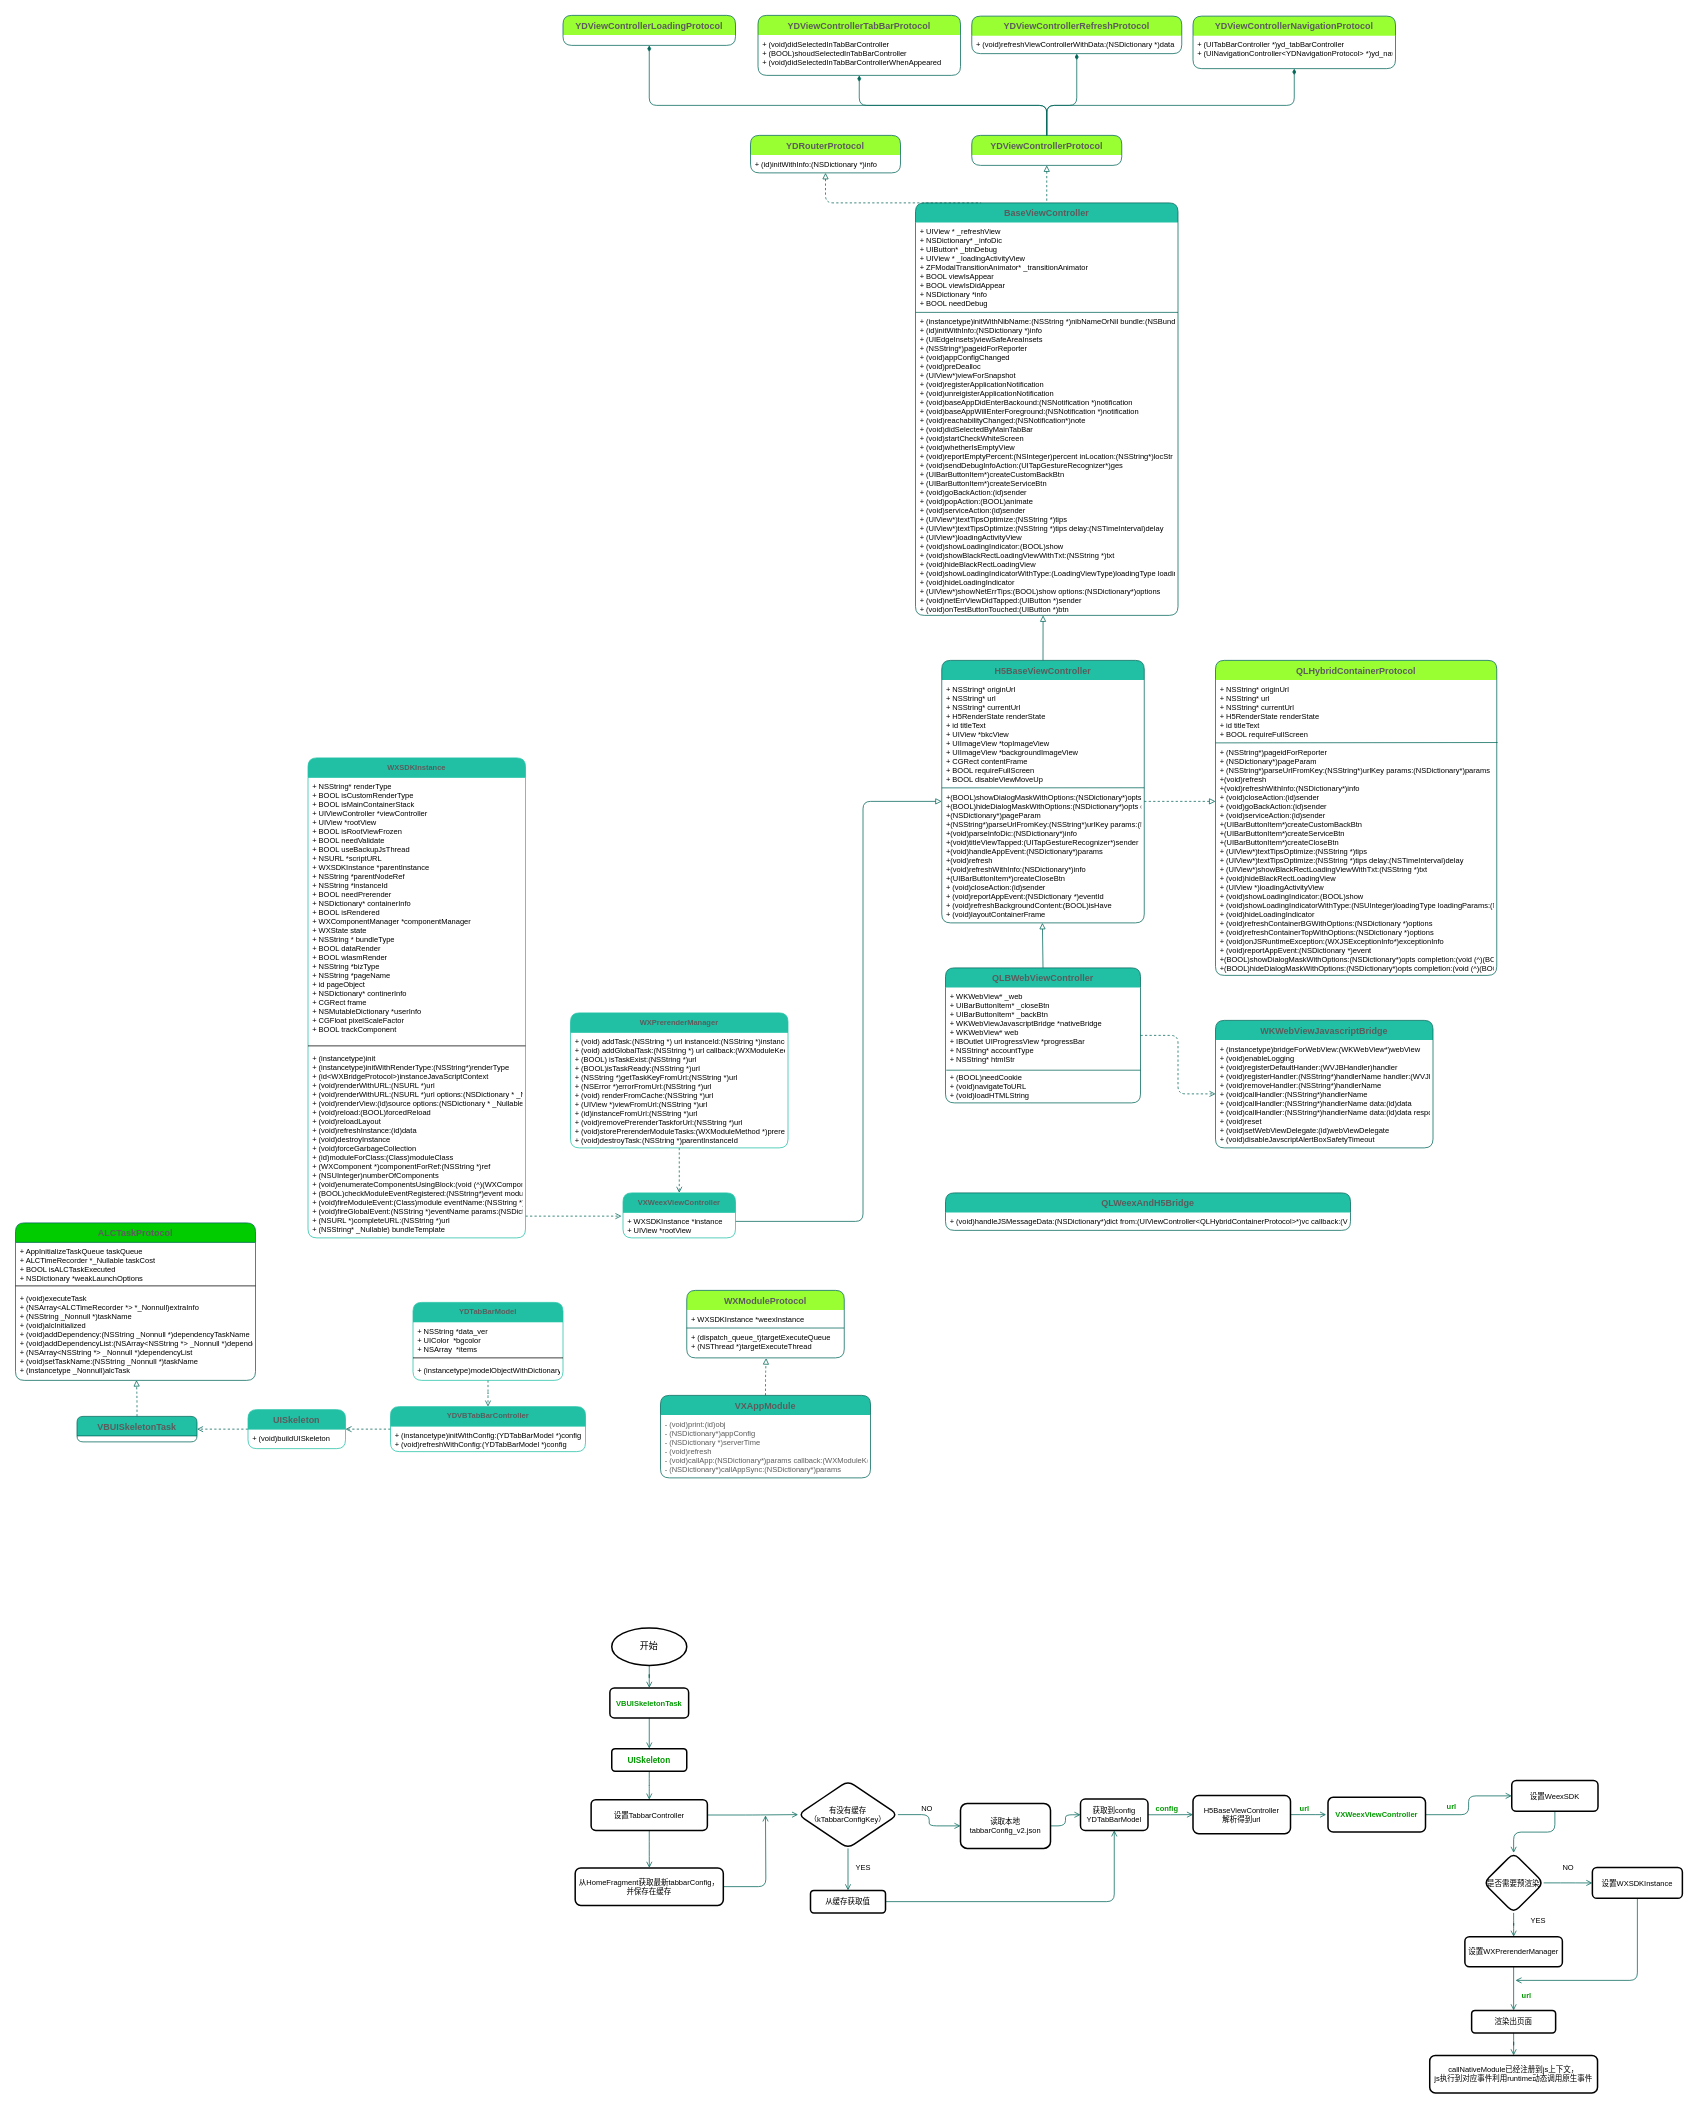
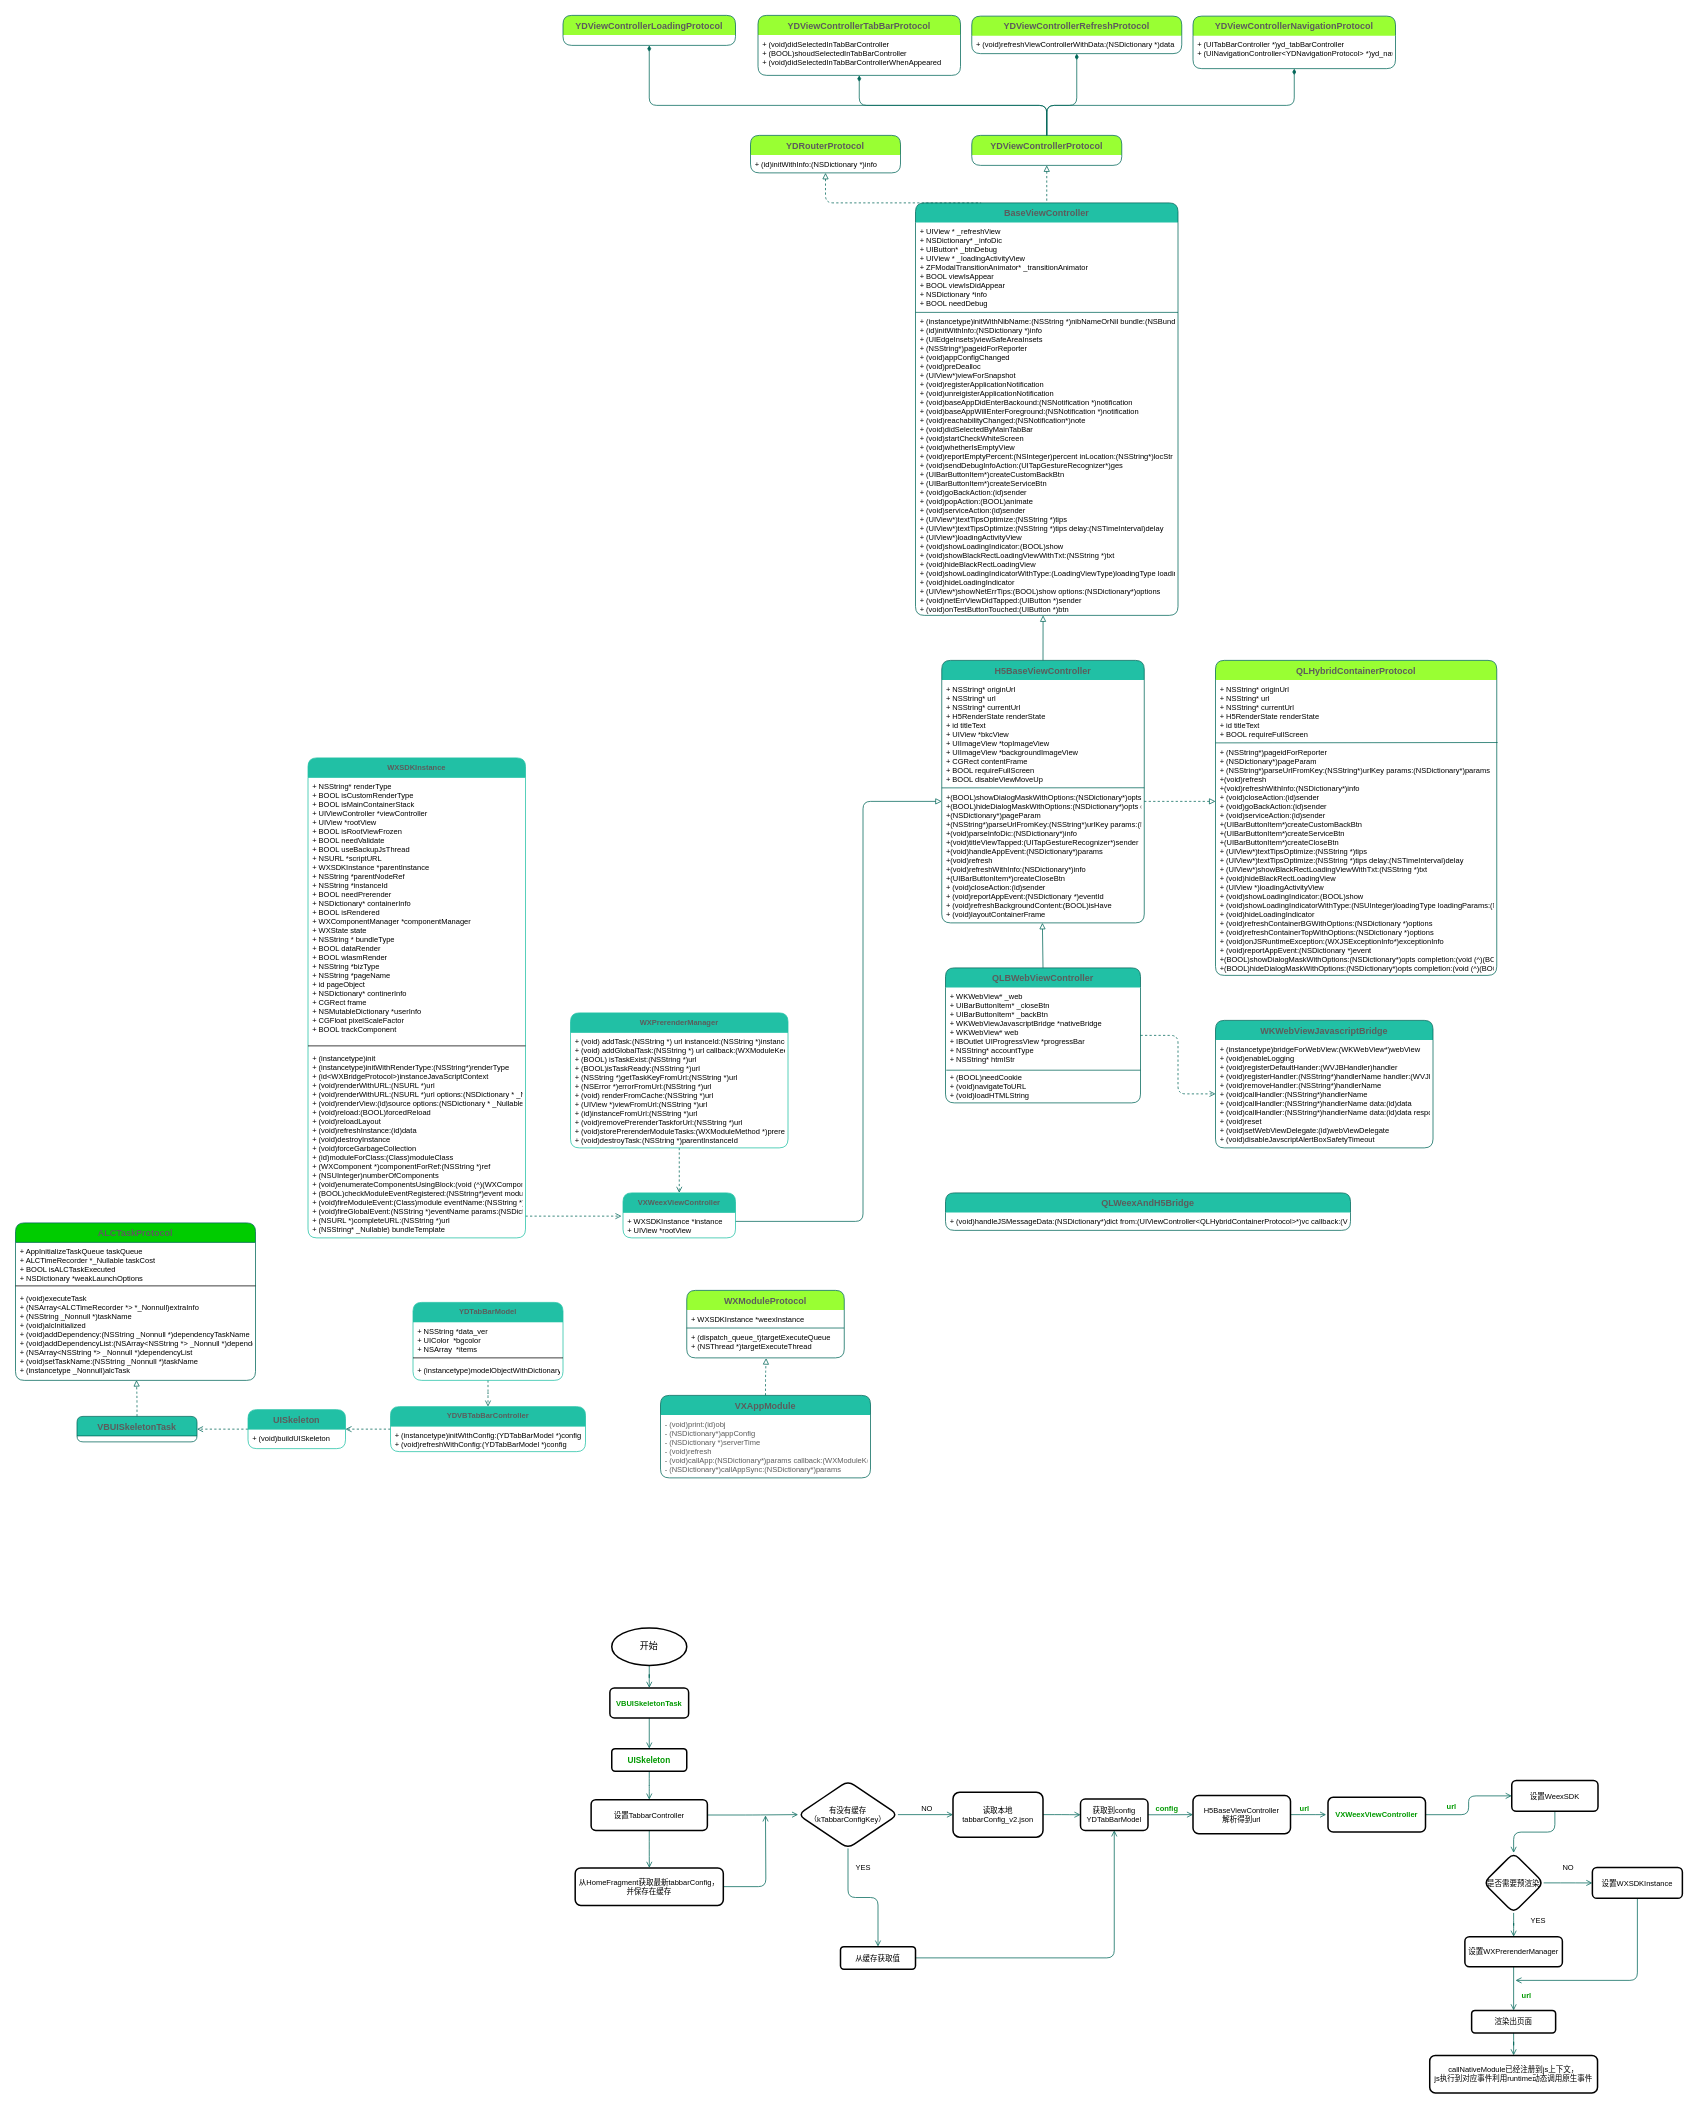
(1005, 1826) -> (998, 1815)
(848, 1902) -> (878, 1958)
